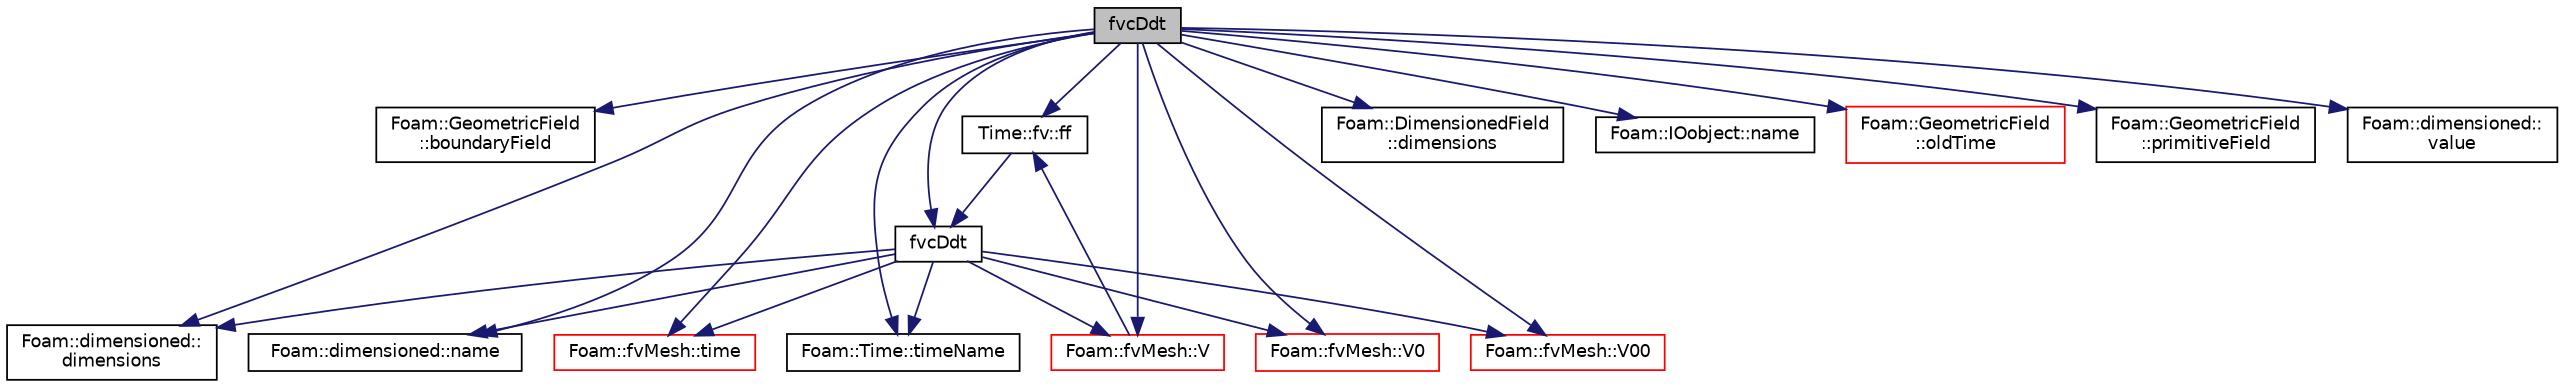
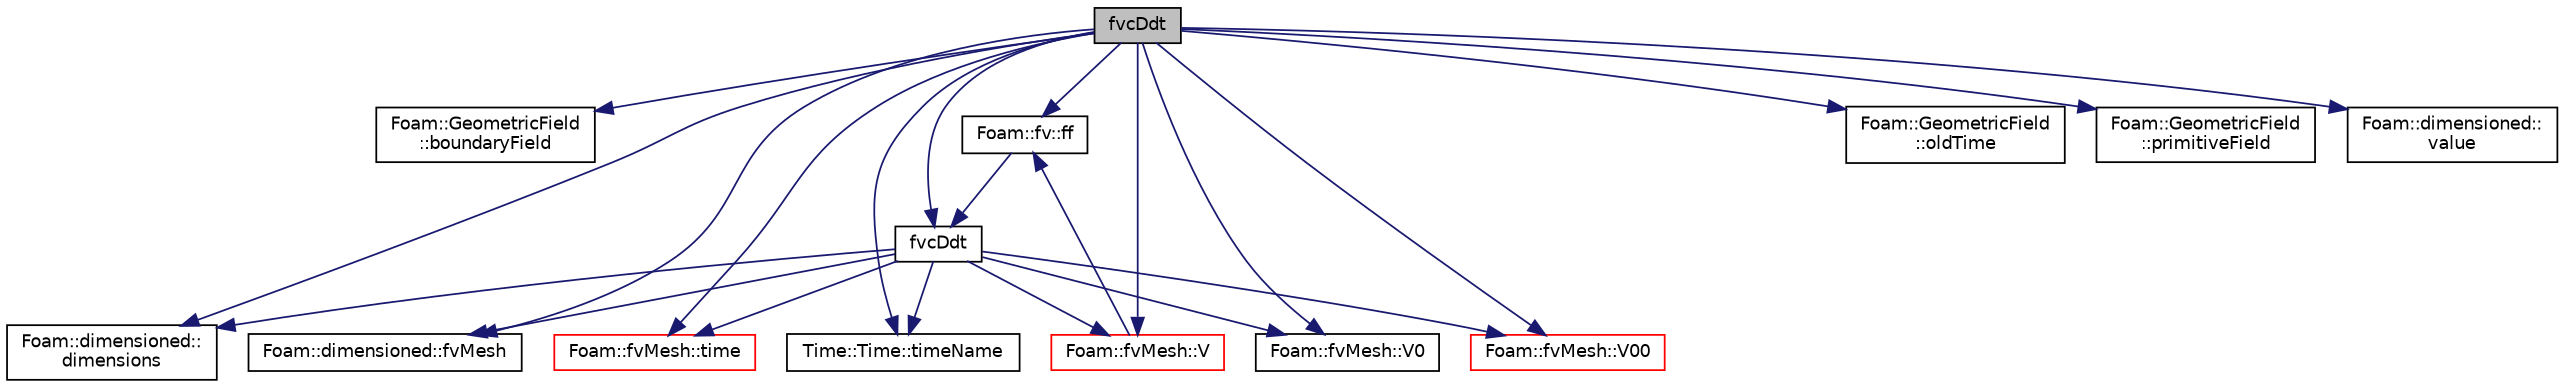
(1025, 135) -> (1025, 135)
(1443, 135) -> none
(1705, 135) -> none
(1955, 135) -> (1955, 135)
(385, 353) -> (385, 353)
(903, 353) -> (903, 353)
(1347, 353) -> (1347, 353)
